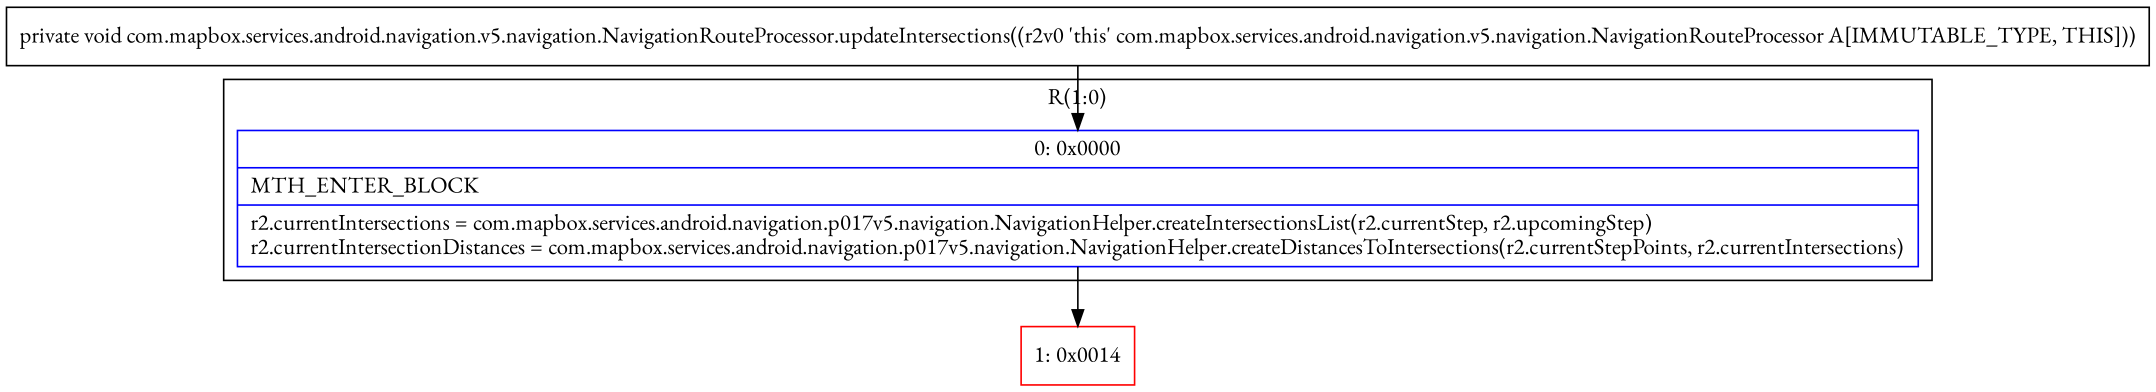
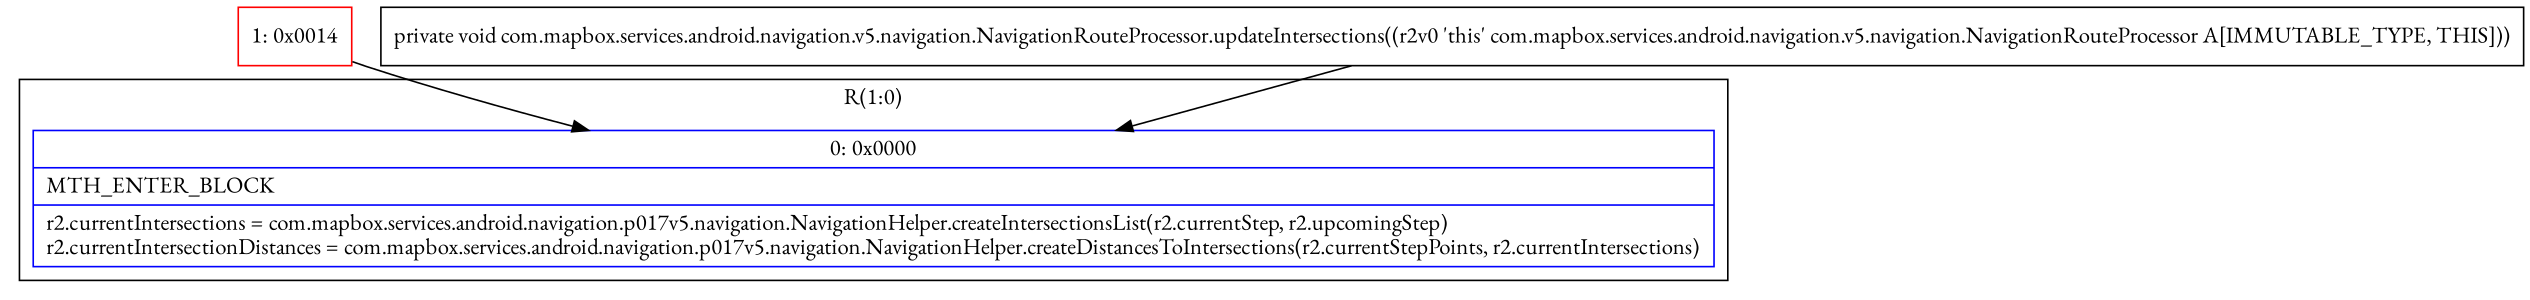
(1078, 290) -> (462, 96)
